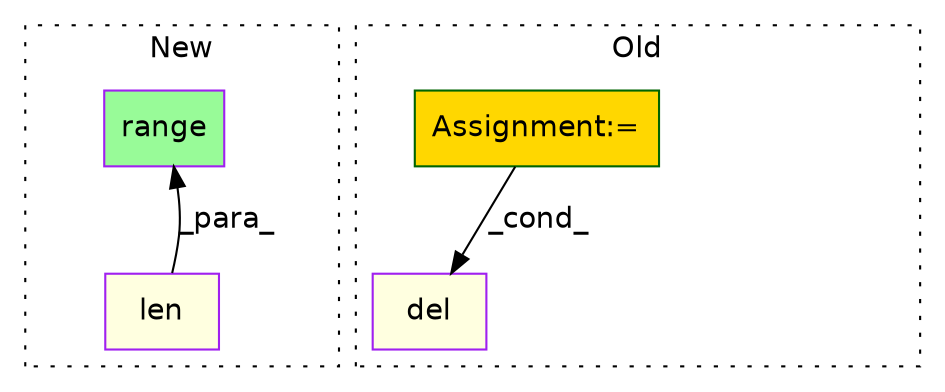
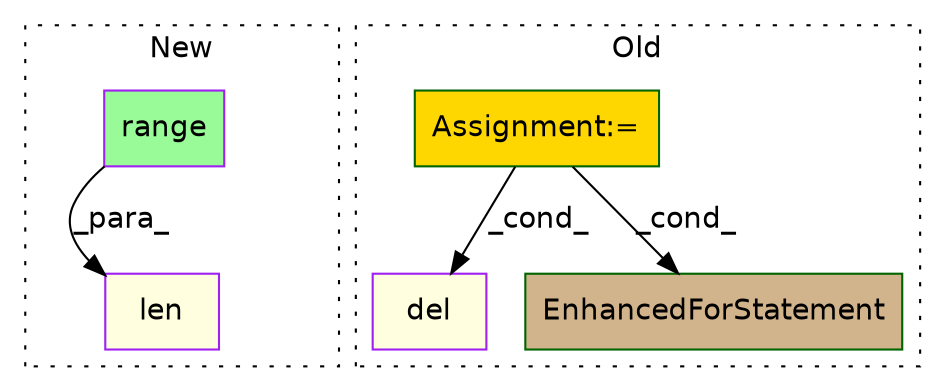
(179, 231) -> (71, 211)
none -> (714, 312)
